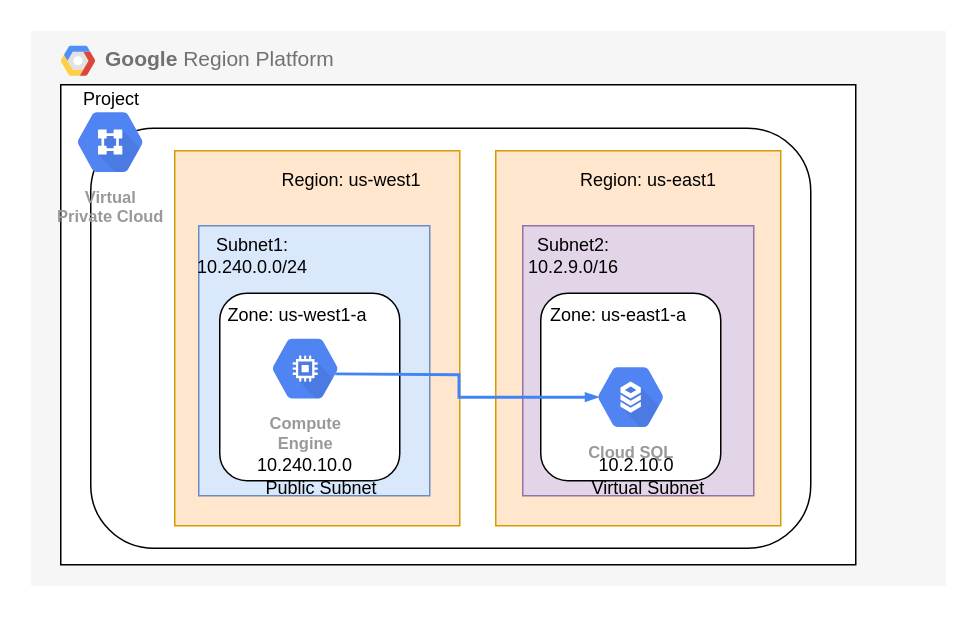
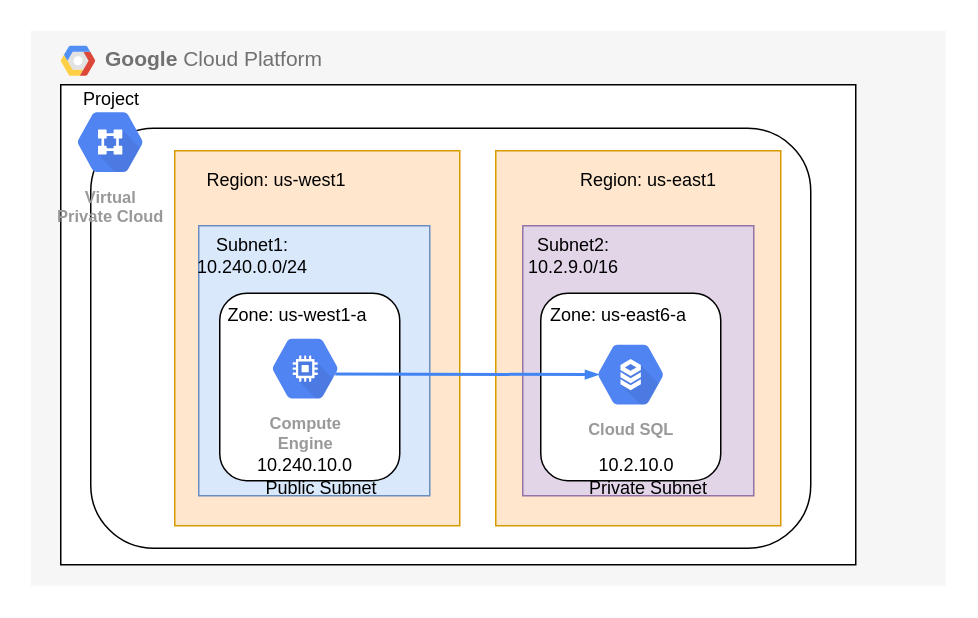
(221, 60) -> (216, 60)
(352, 181) -> (277, 181)
(619, 316) -> (619, 316)
(631, 397) -> (631, 375)
(649, 488) -> (649, 488)
